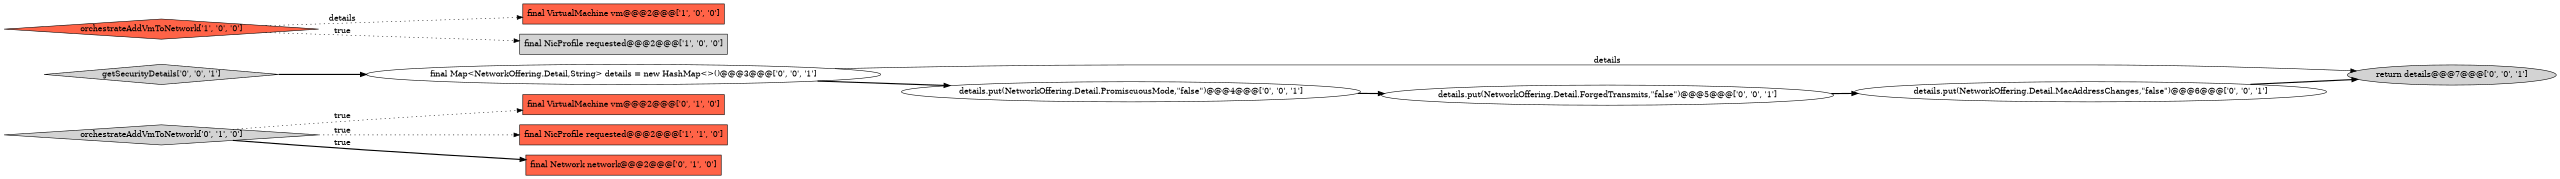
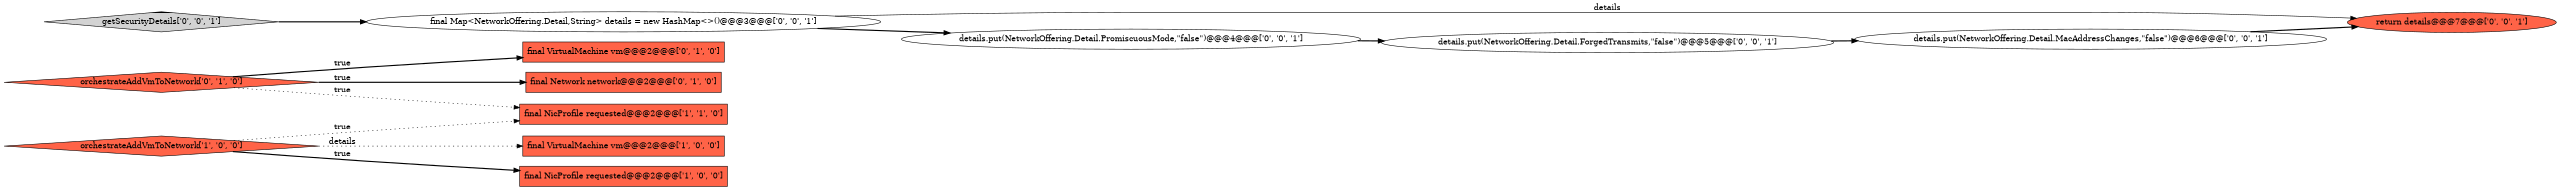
(390, 37) -> (373, 162)
(624, 44) -> (624, 176)
(2452, 75) -> (2452, 22)
(375, 119) -> (375, 67)
none -> (374, 130)
(161, 135) -> (161, 82)
